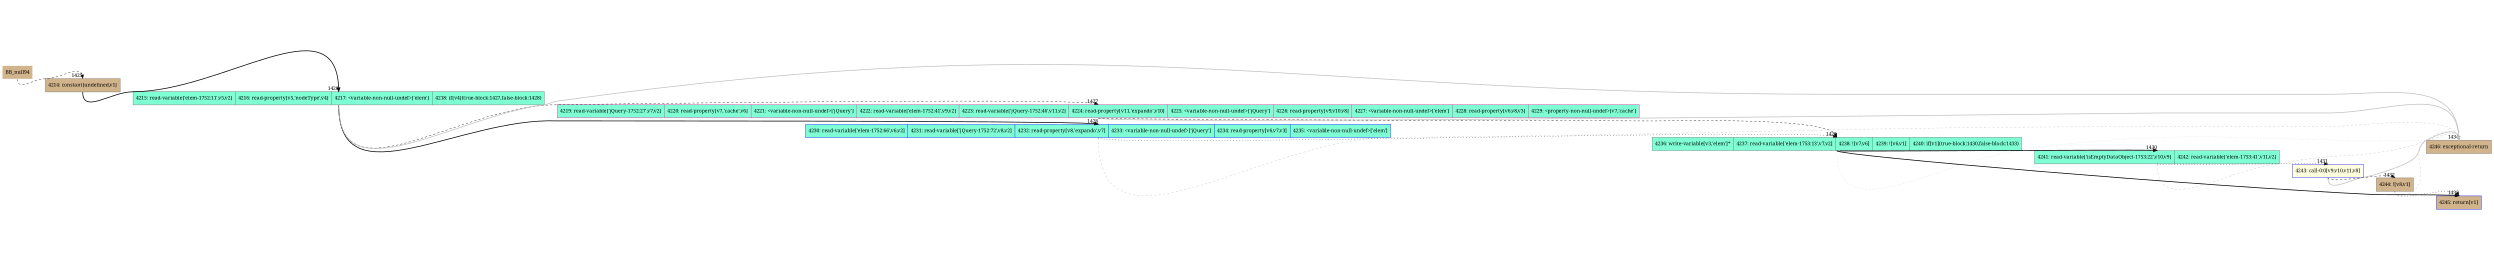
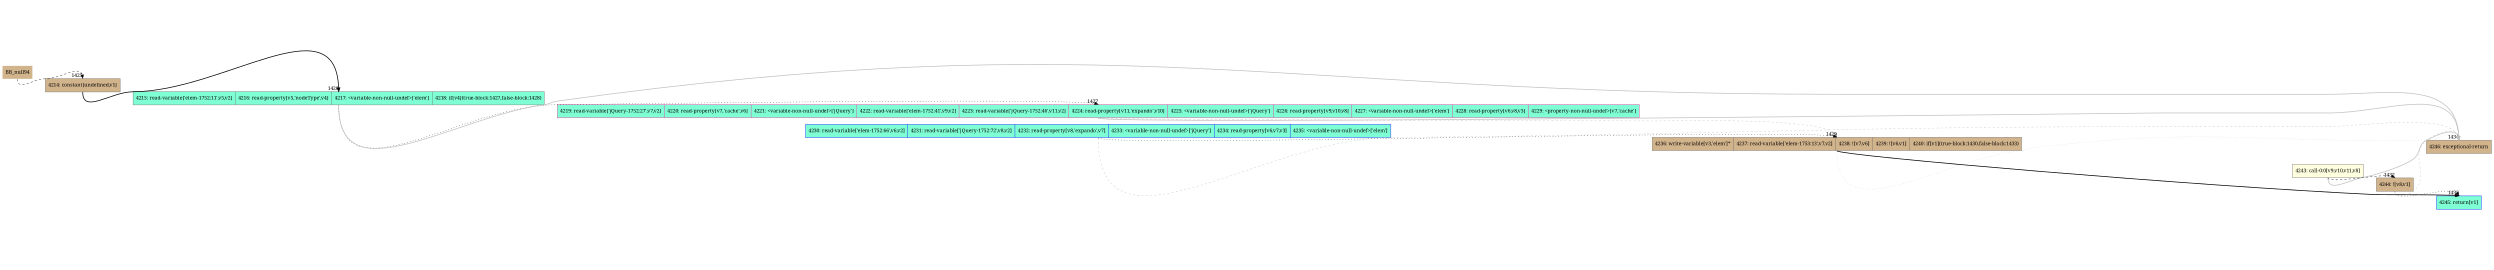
(700, 103) -> (700, 103)
(700, 121) -> none
(1597, 121) -> (1597, 121)
(1837, 144) -> (1837, 144)
(2157, 157) -> none
(2328, 171) -> (2328, 171)
(2459, 203) -> (2459, 203)
